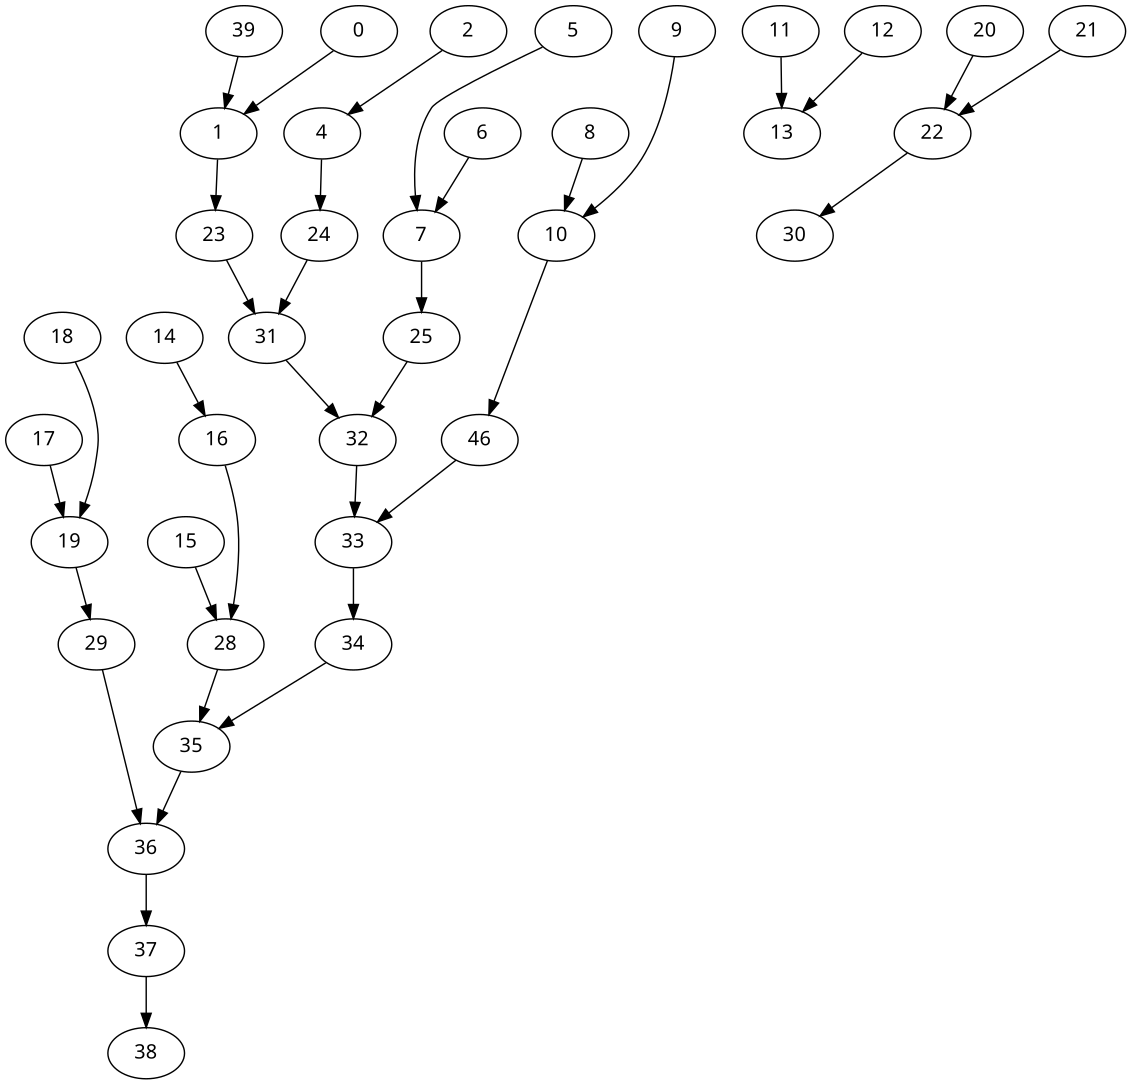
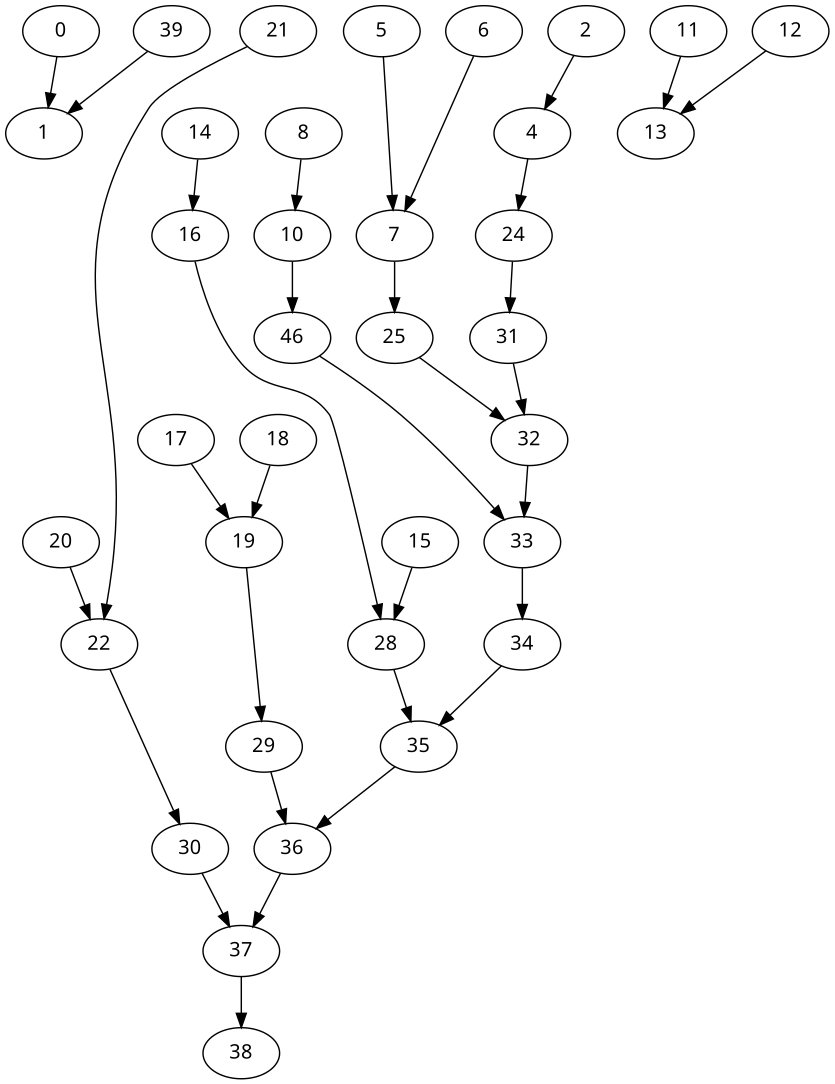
(677, 31) -> none
(214, 236) -> none
none -> (212, 894)
